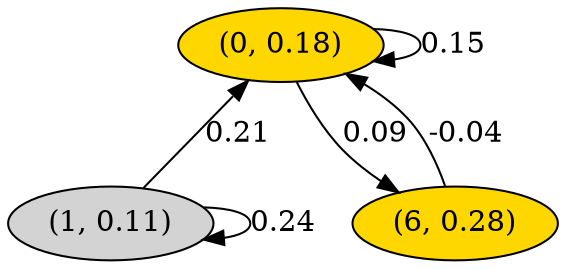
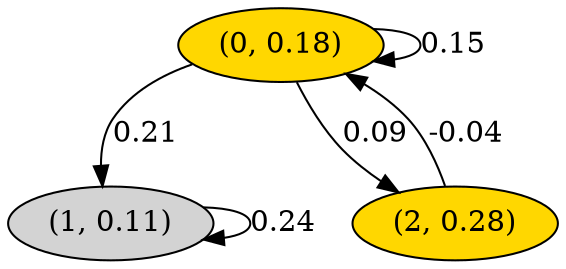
(188, 142) -> (129, 100)
(455, 223) -> (455, 223)
